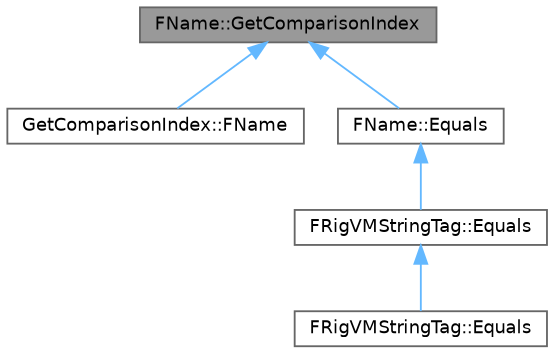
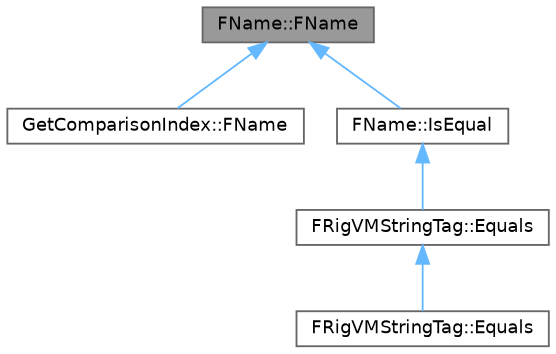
(288, 25) -> (288, 25)
(421, 126) -> (423, 126)
